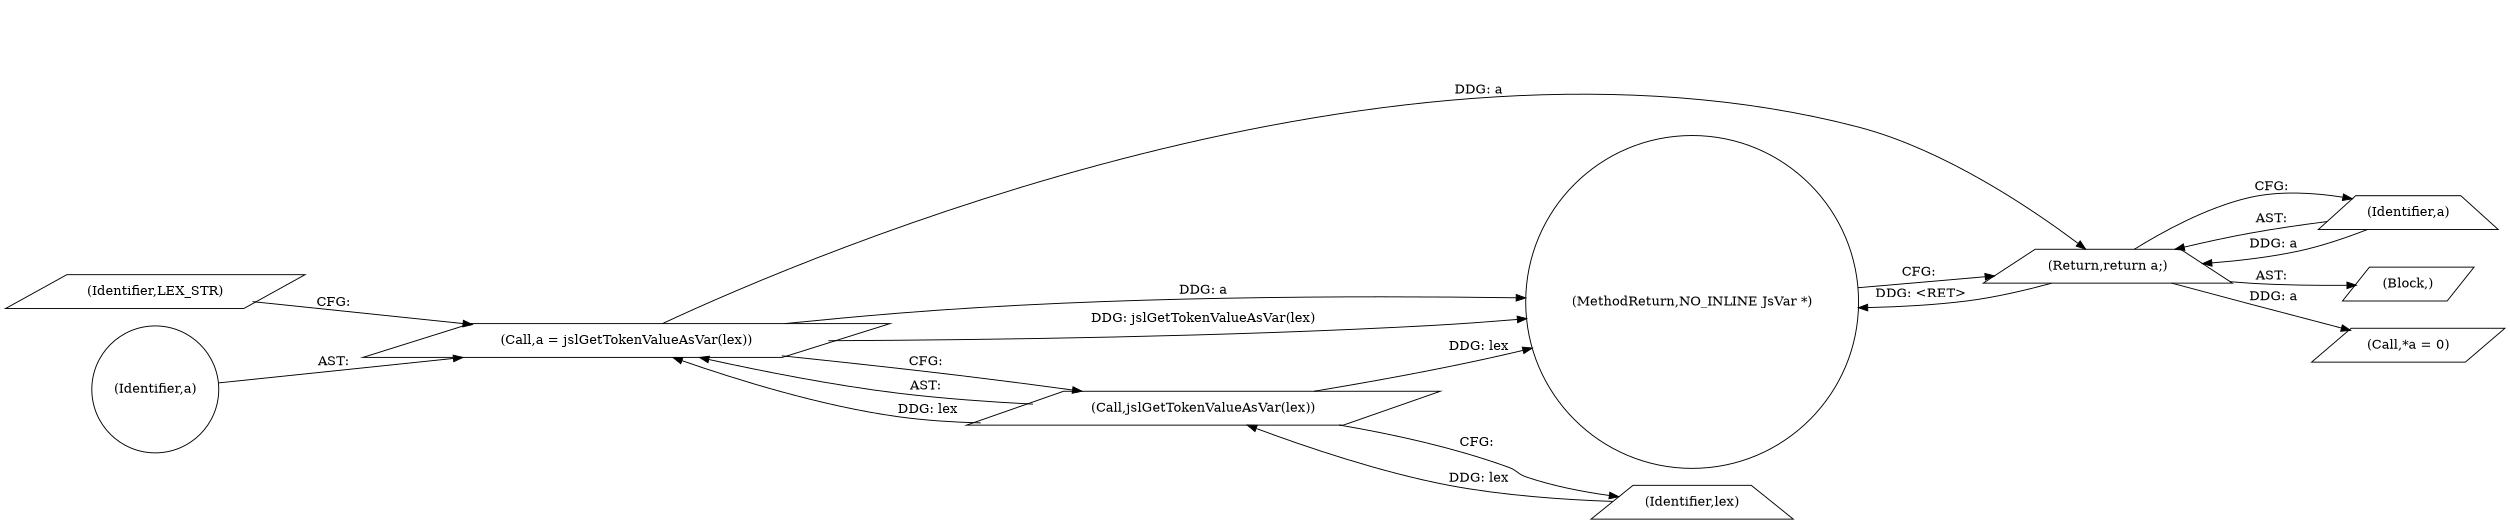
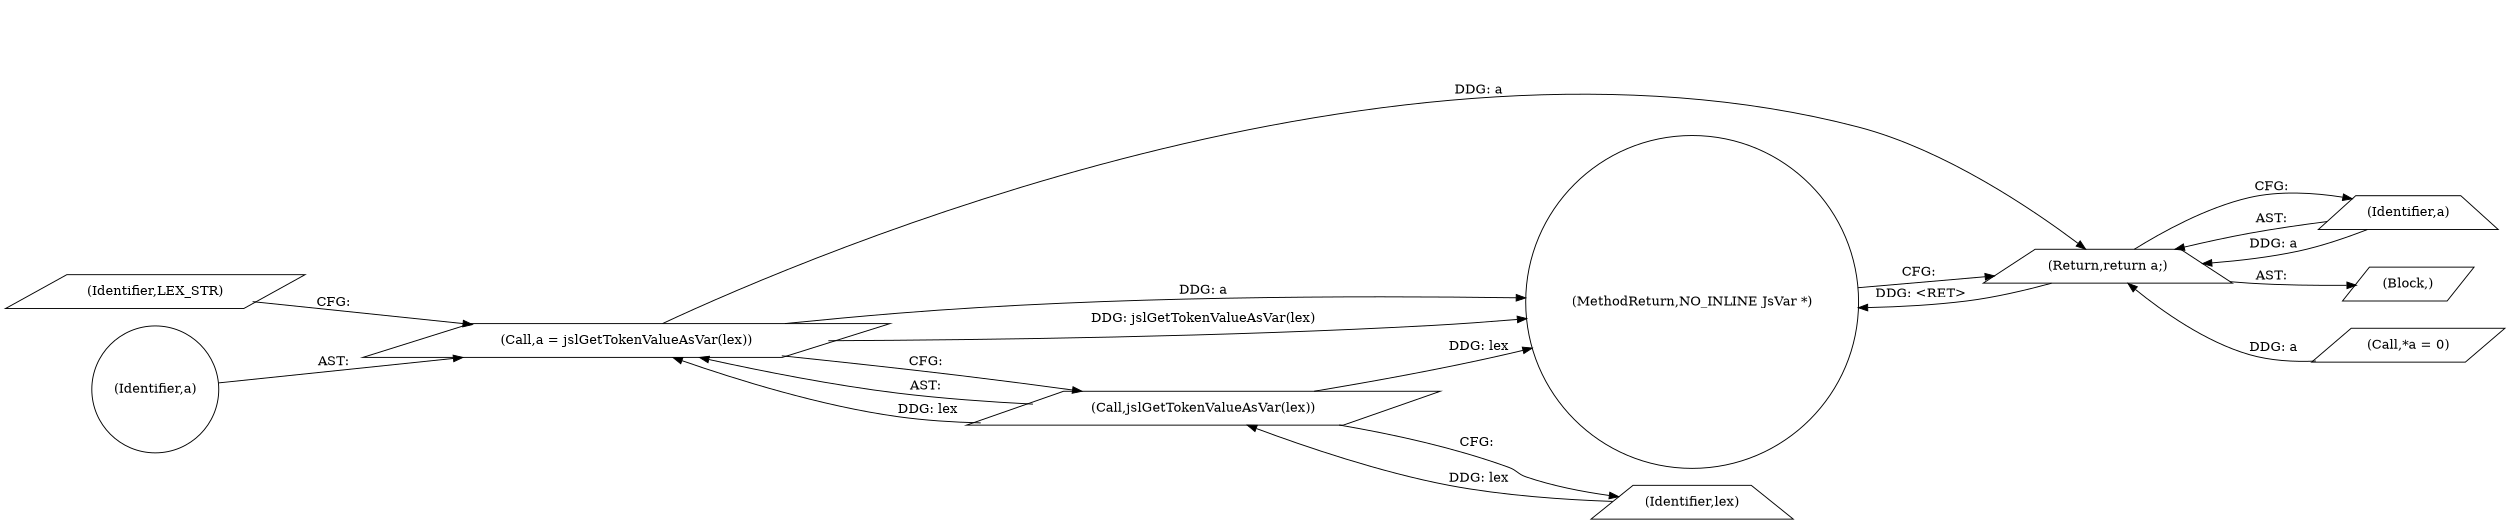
(2256, 306) -> (2219, 343)
